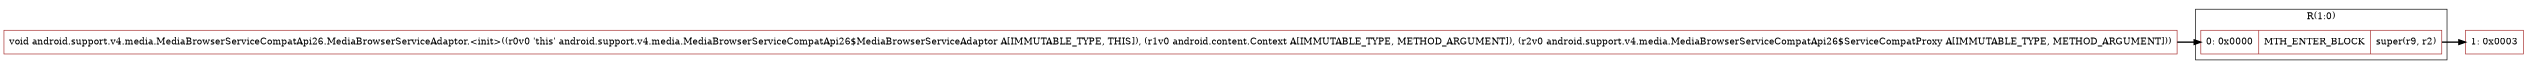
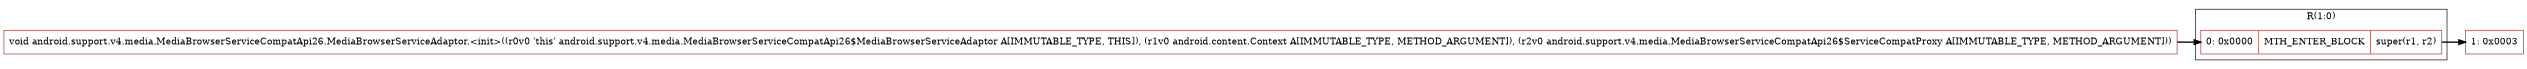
(2406, 42) -> (2406, 42)
